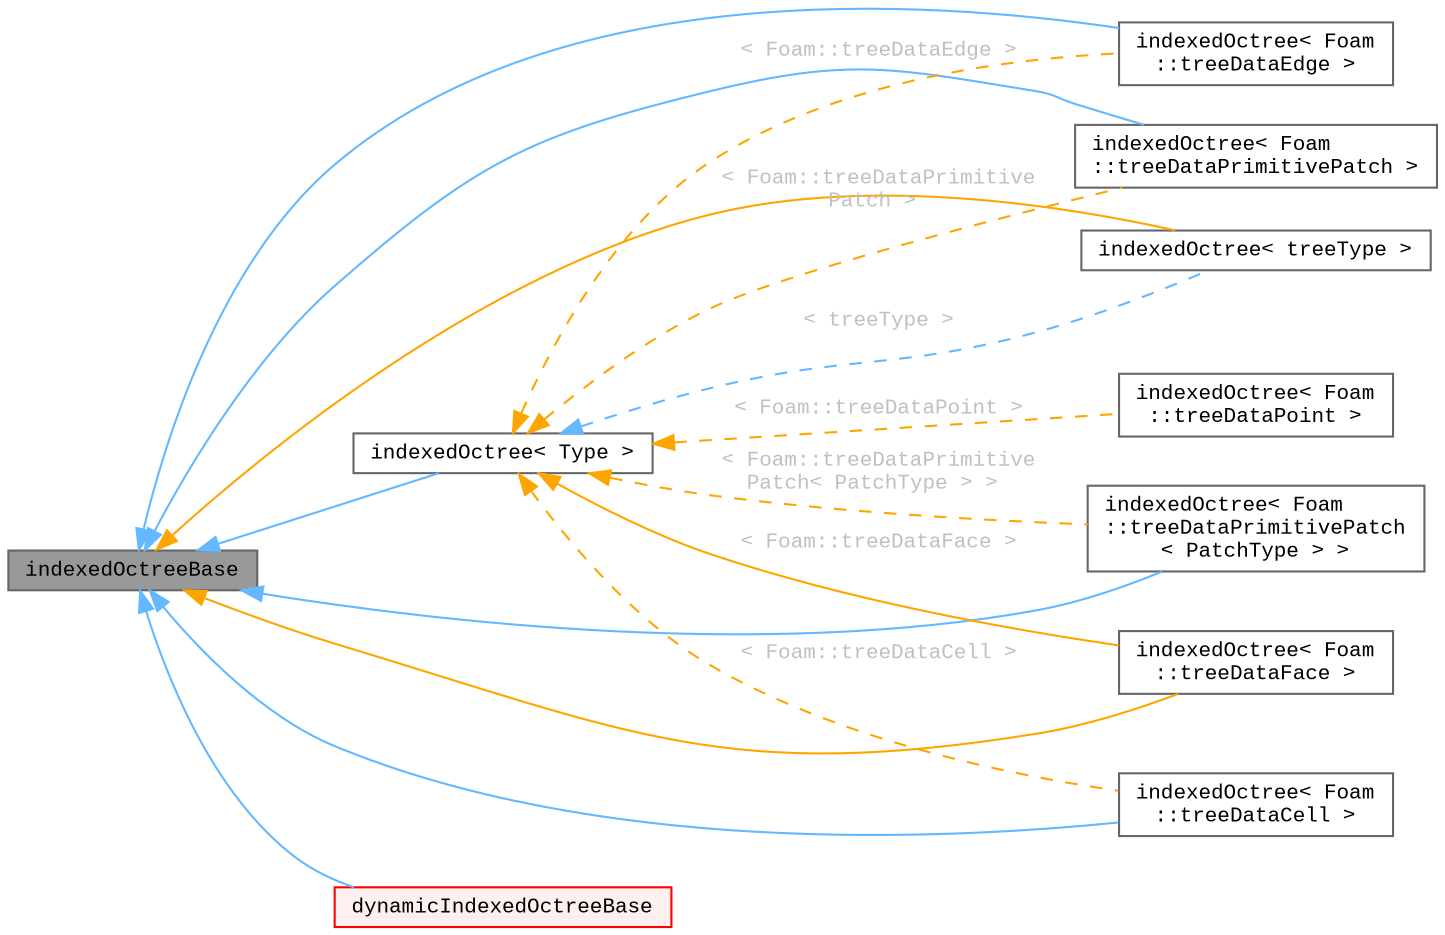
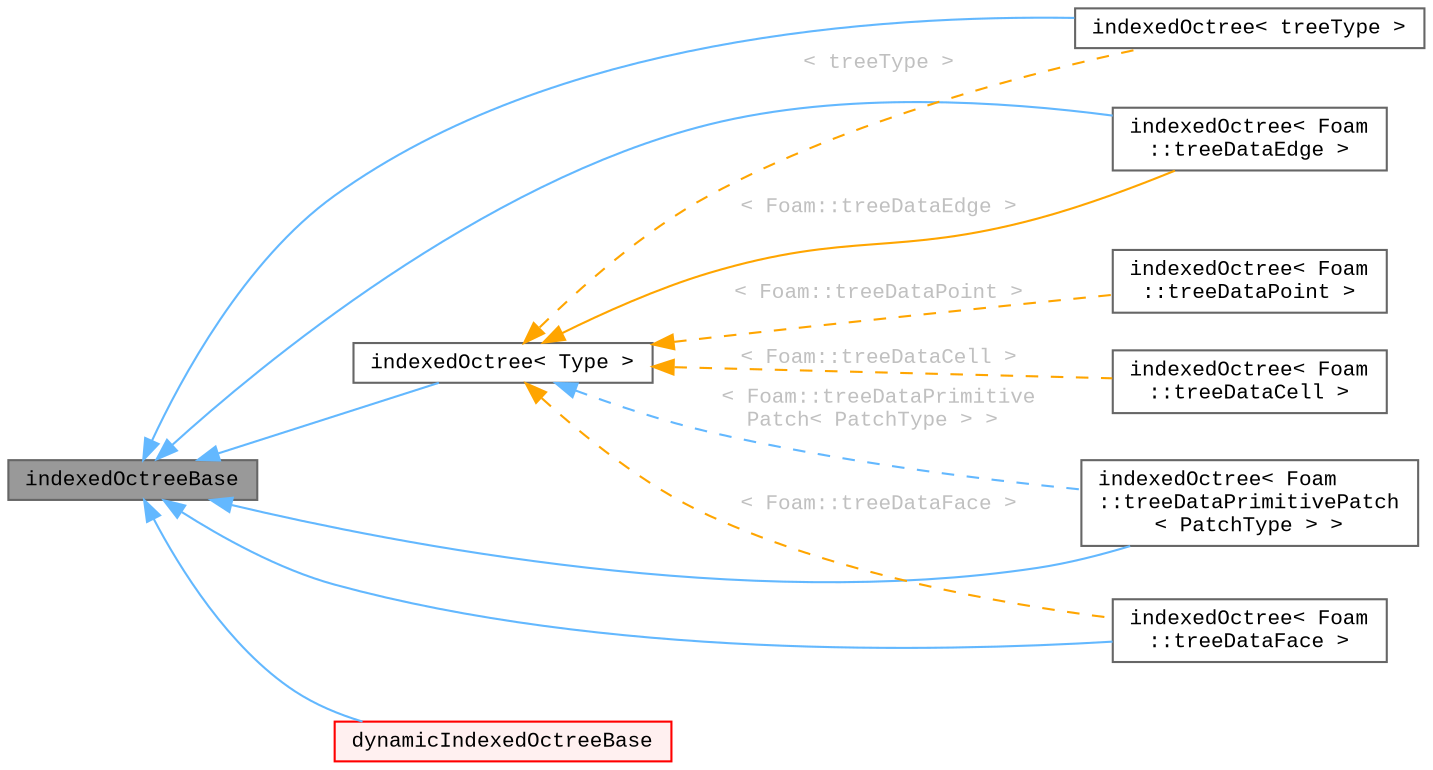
(757, 135) -> (866, 245)
(1256, 156) -> none
(659, 231) -> (541, 92)
(897, 359) -> (820, 144)
(848, 510) -> (825, 455)
(830, 589) -> (808, 553)
(684, 742) -> (637, 636)
(611, 817) -> none
